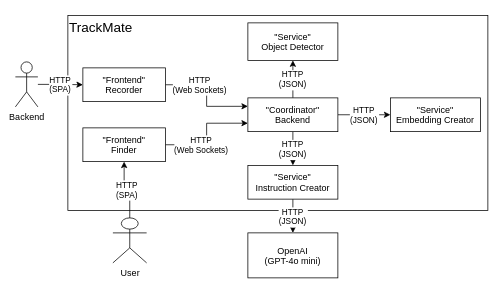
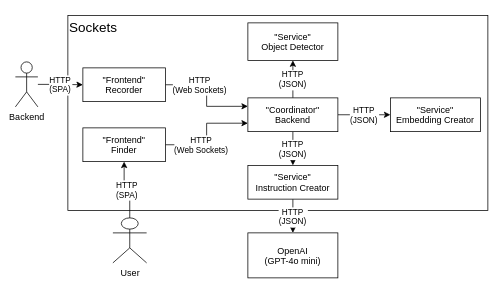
(103, 29) -> (96, 29)
